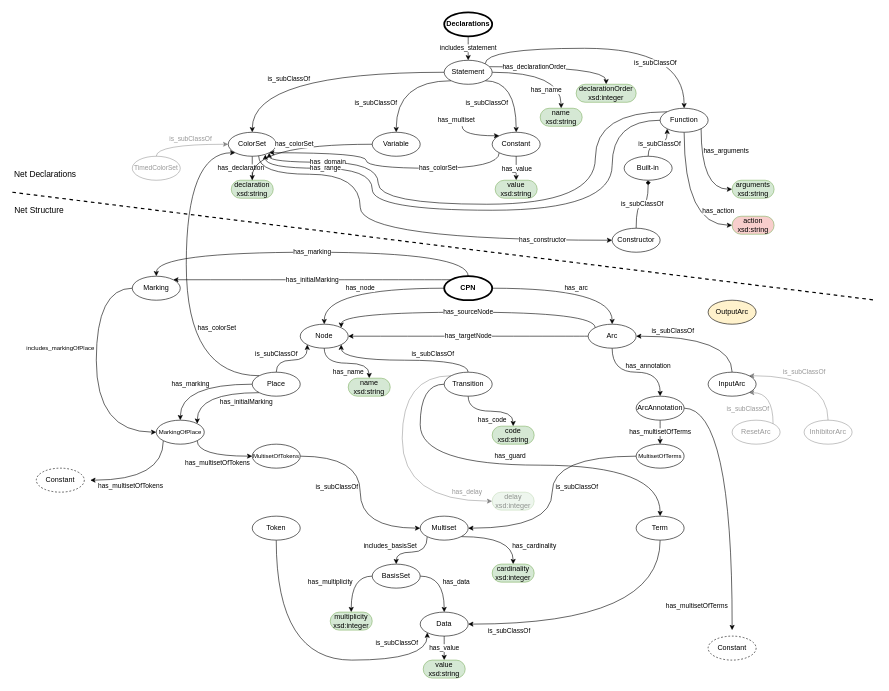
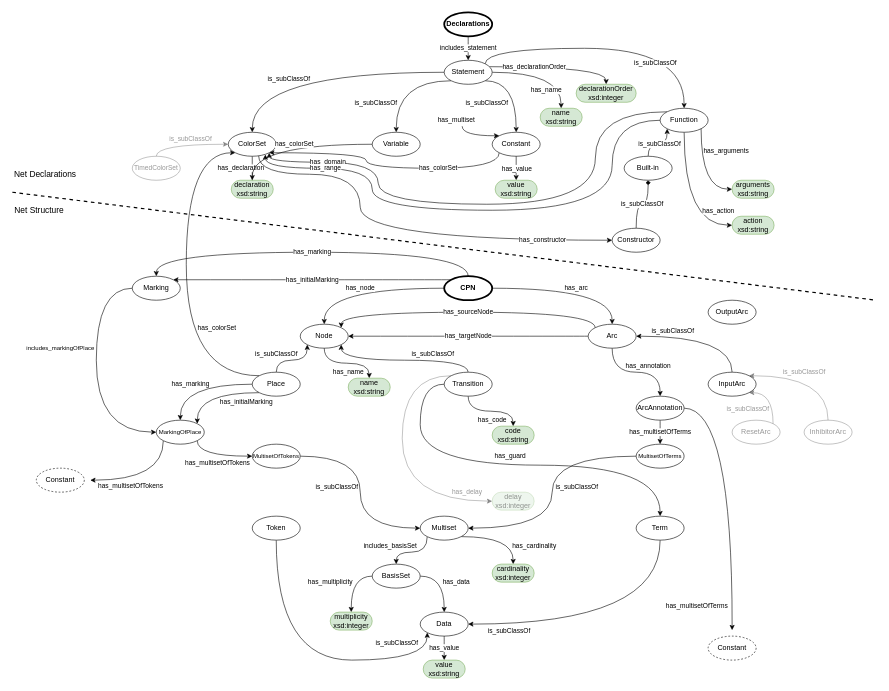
(753, 225) -> (753, 225)
(732, 312) -> (732, 312)
